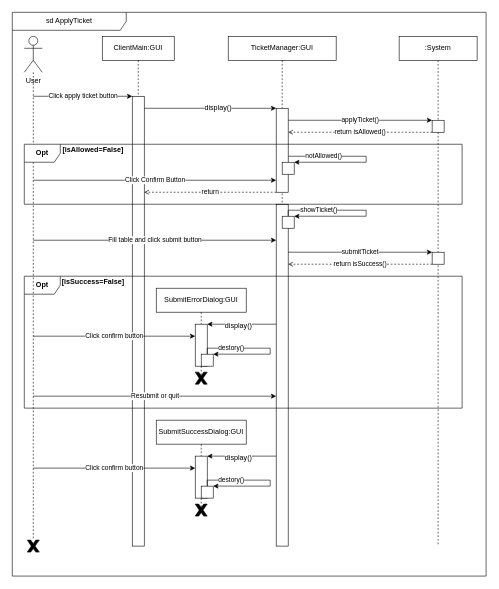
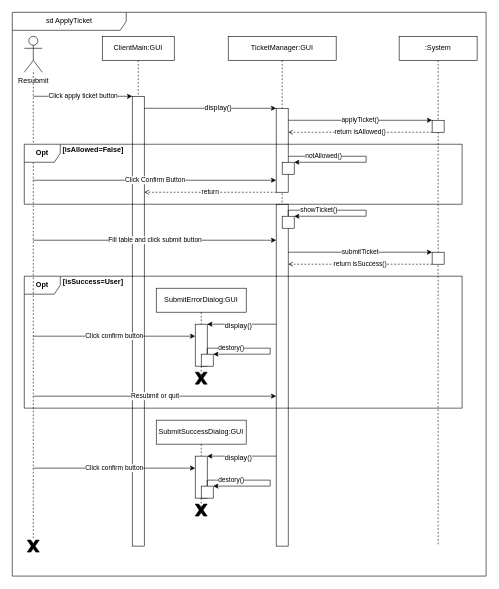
(34, 81) -> (34, 81)
(93, 282) -> (93, 282)
